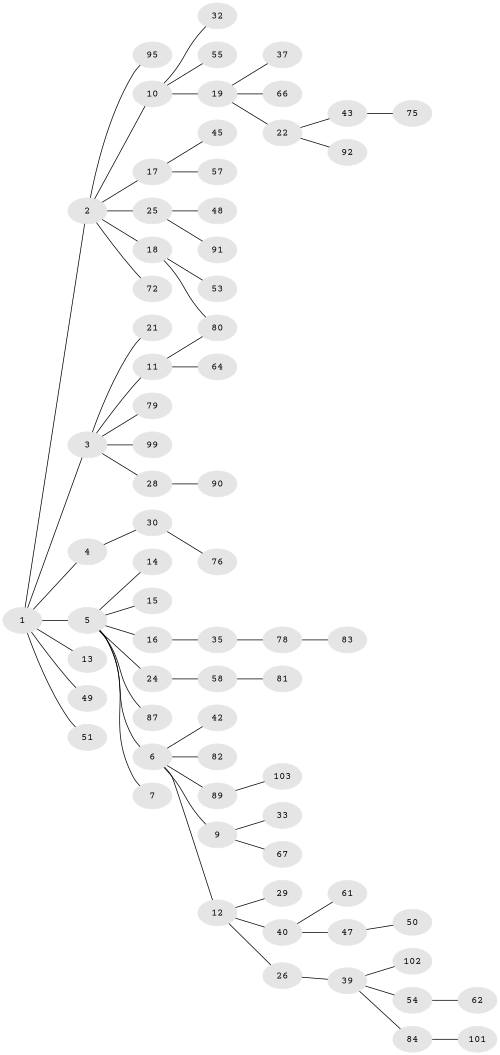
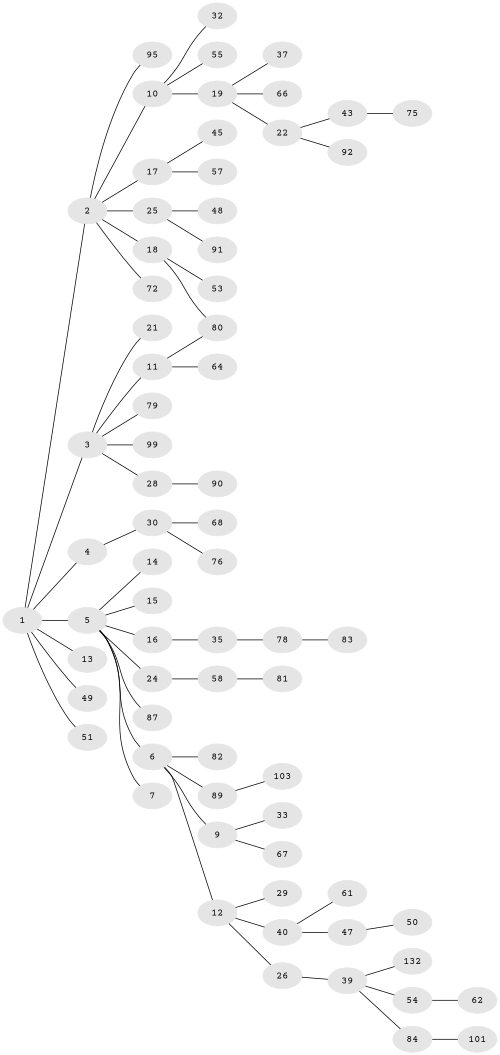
none -> (217, 523)
(217, 718) -> none
(412, 961) -> (412, 961)
